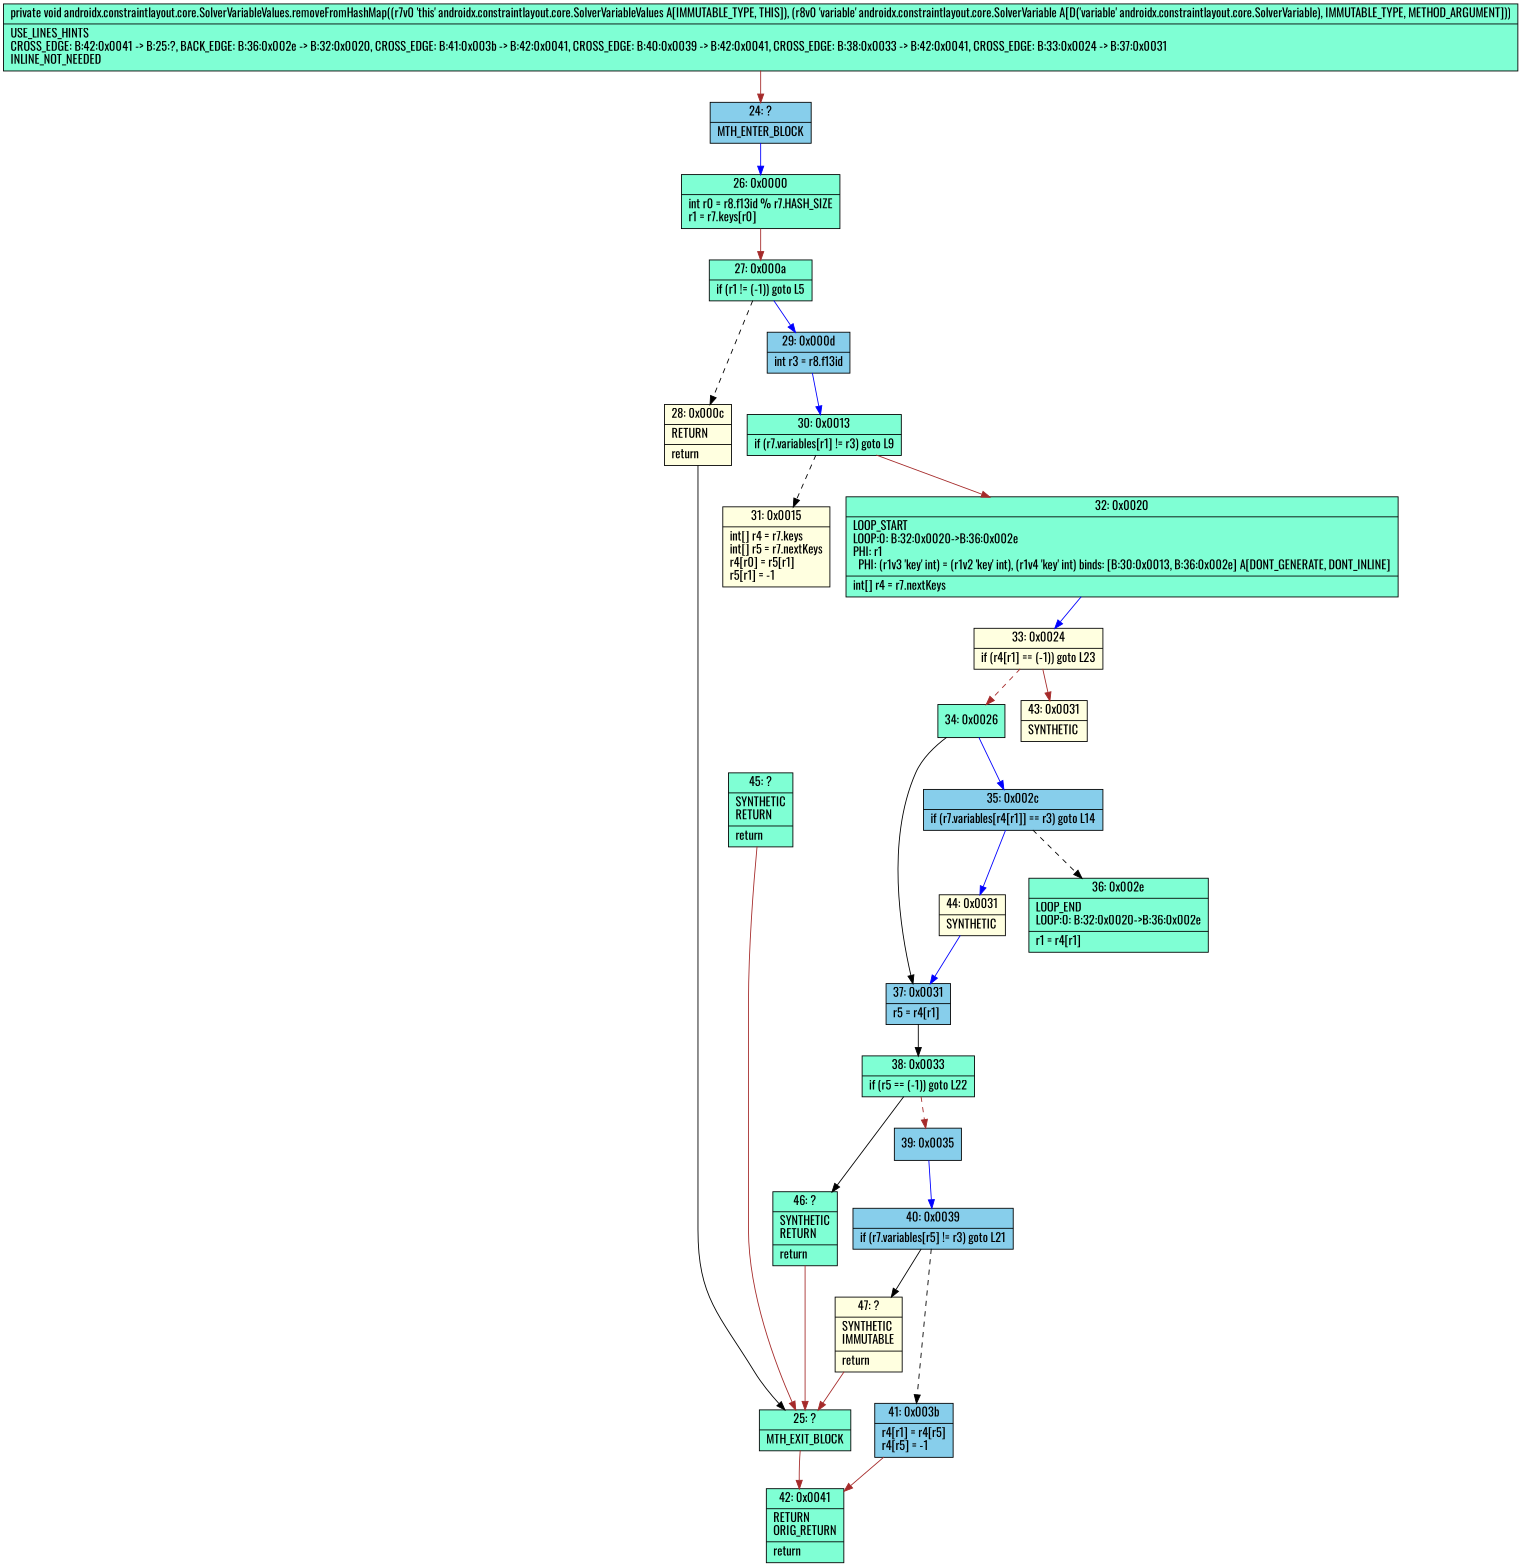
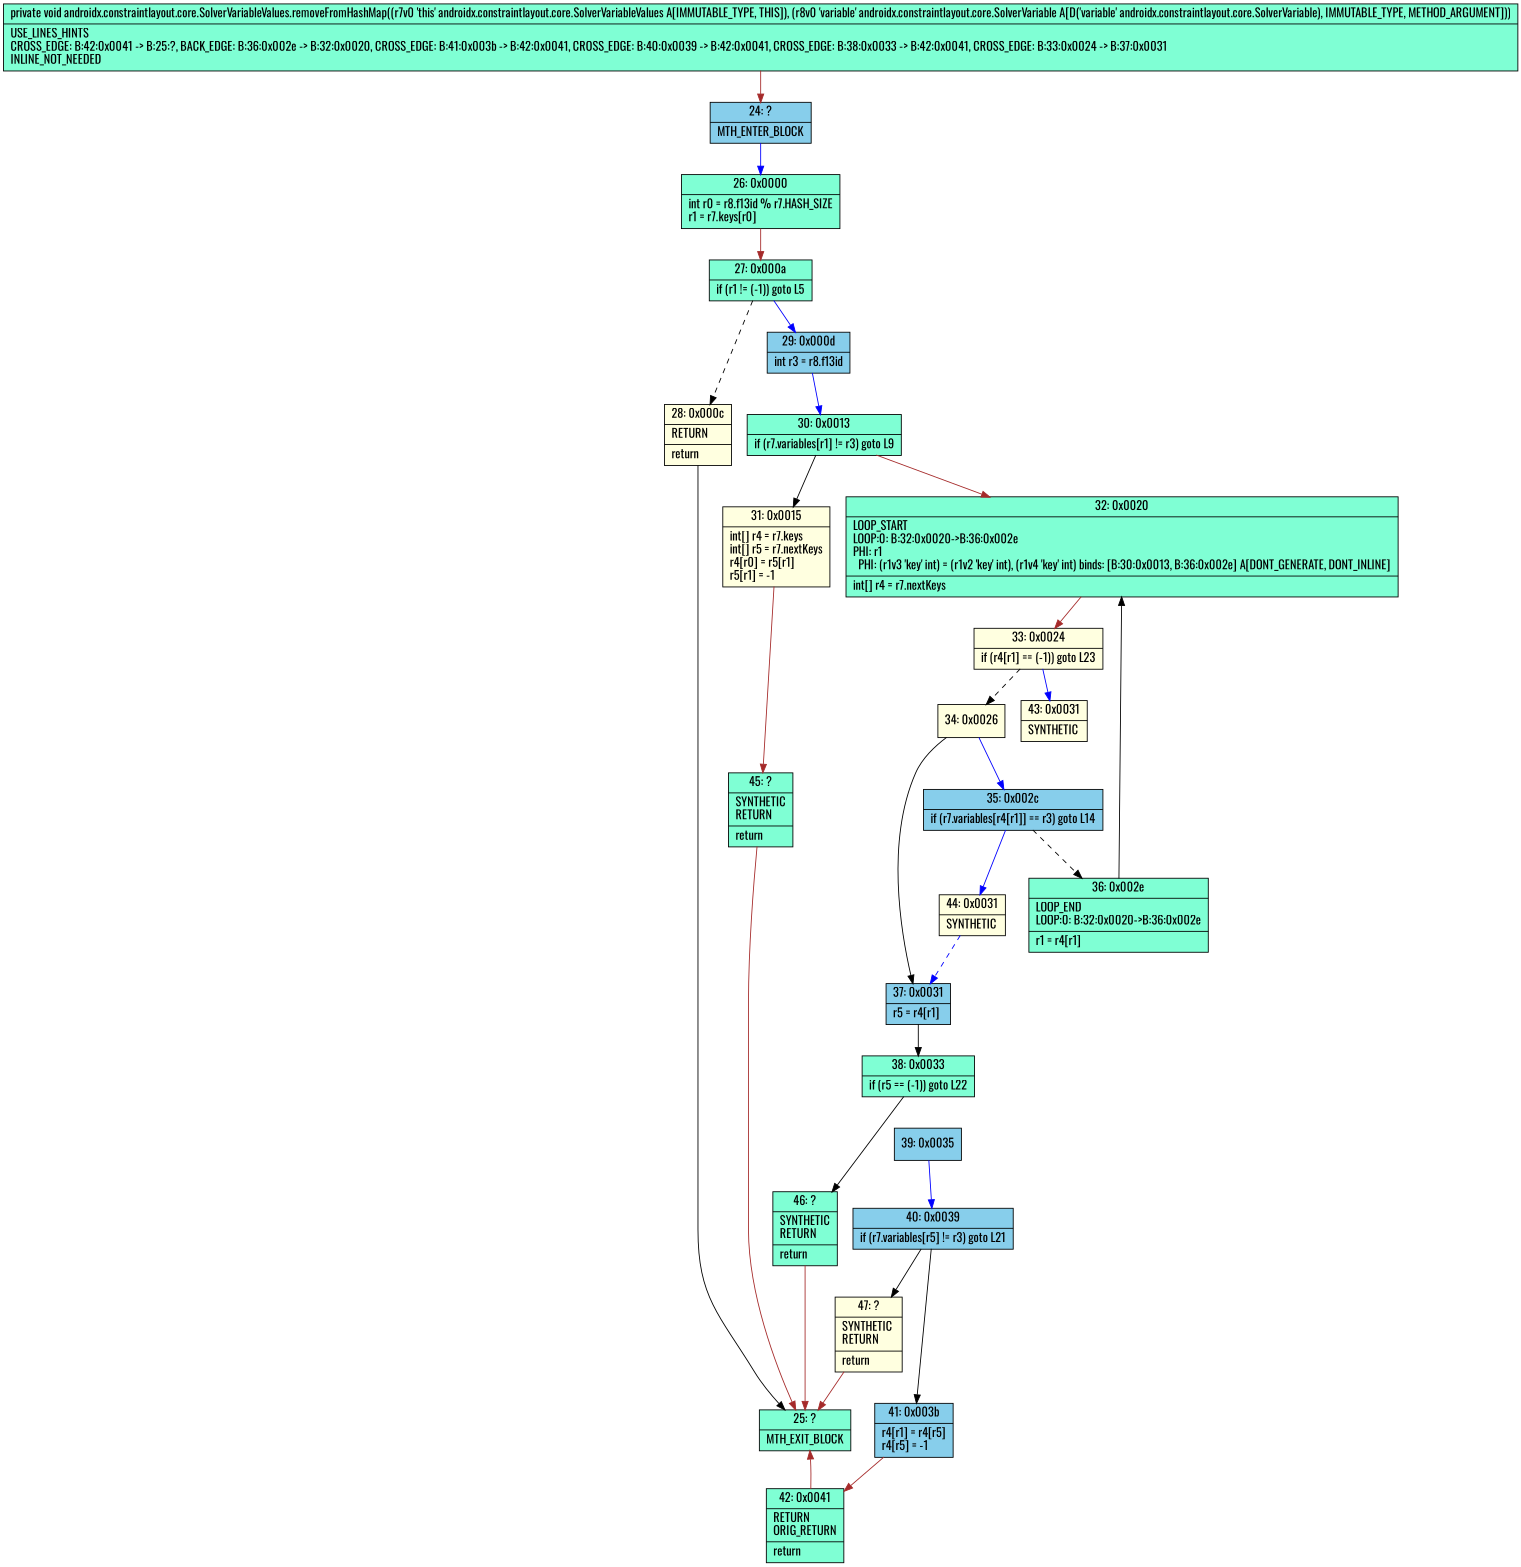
(806, 477) -> (806, 477)
(1071, 609) -> (1071, 609)
none -> (769, 675)
(1045, 681) -> (1045, 681)
(1006, 684) -> (1006, 684)
(971, 721) -> (971, 721)
none -> (1120, 742)
(948, 956) -> (948, 956)
(923, 1108) -> none
(924, 1322) -> (924, 1322)
(869, 1340) -> (861, 1340)
(799, 1465) -> (811, 1474)
